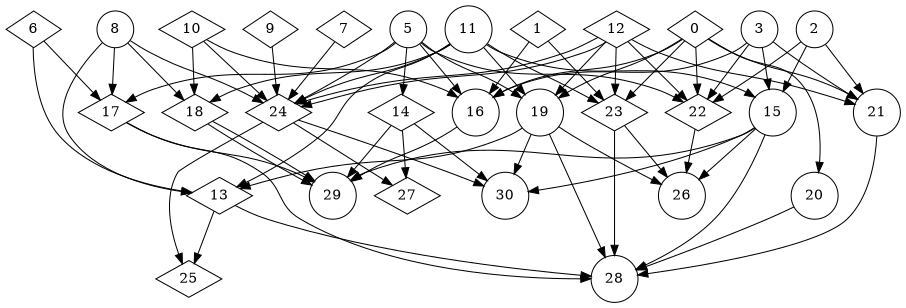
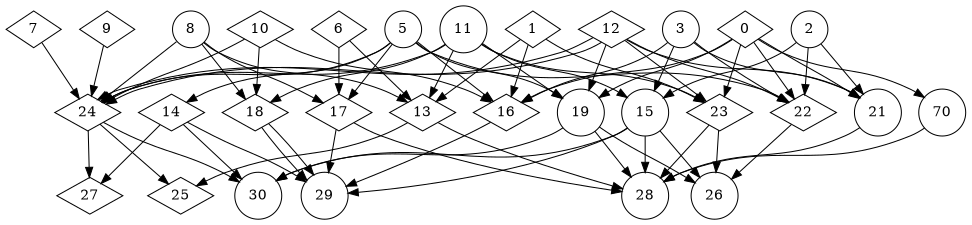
(476, 113) -> (506, 113)
(346, 165) -> (490, 62)
(815, 196) -> (942, 113)
